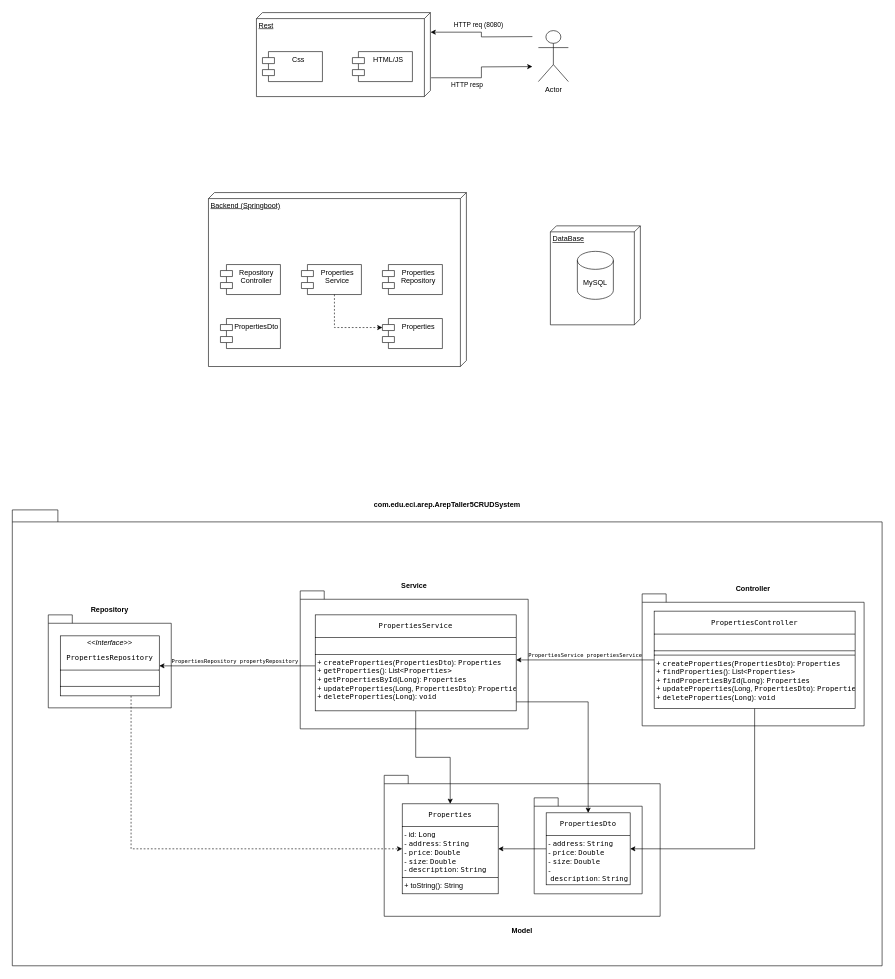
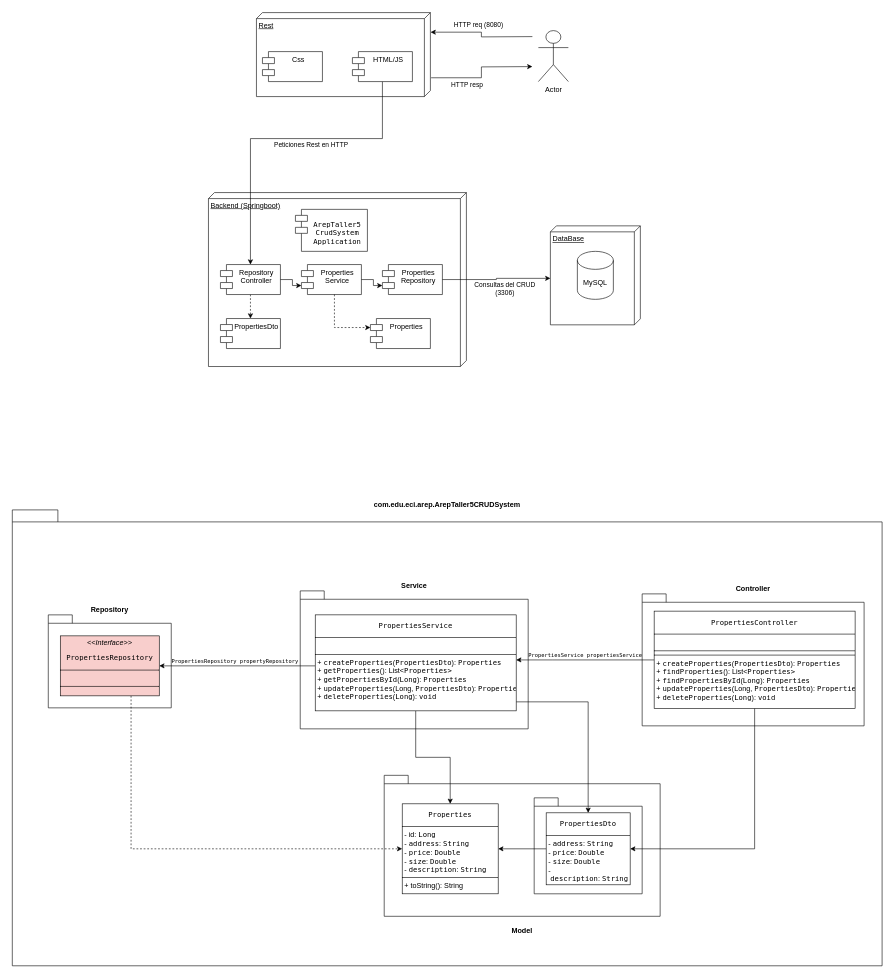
none -> (284, 138)
none -> (332, 230)
none -> (292, 279)
none -> (373, 279)
none -> (494, 279)
none -> (251, 304)
(413, 333) -> (401, 333)
(110, 666) -> (110, 666)
